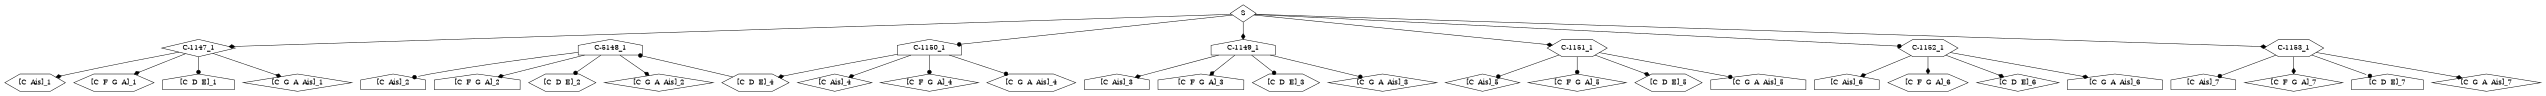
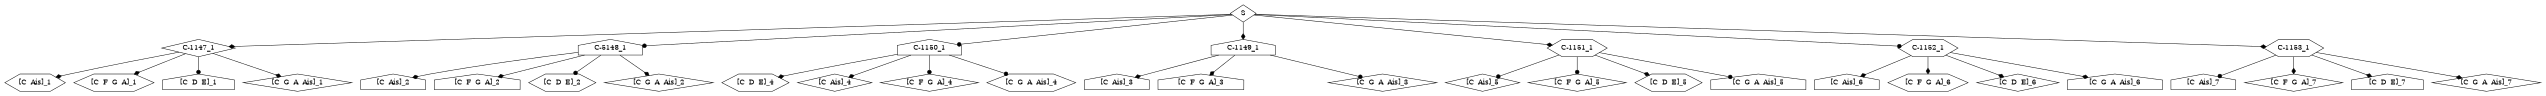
(498, 63) -> (498, 63)
(2339, 65) -> (2339, 65)
(688, 66) -> (939, 30)
(1286, 83) -> none
